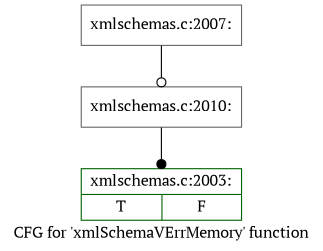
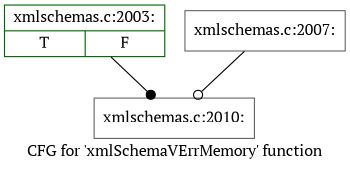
(161, 143) -> (129, 74)
